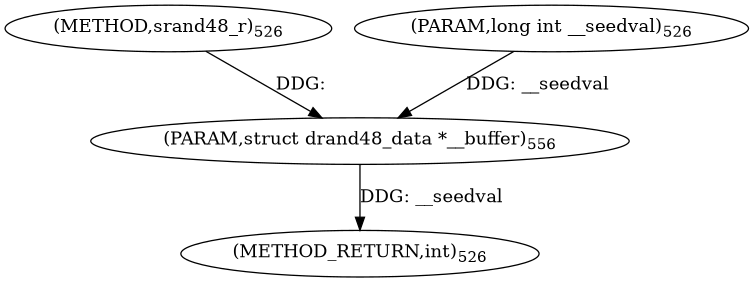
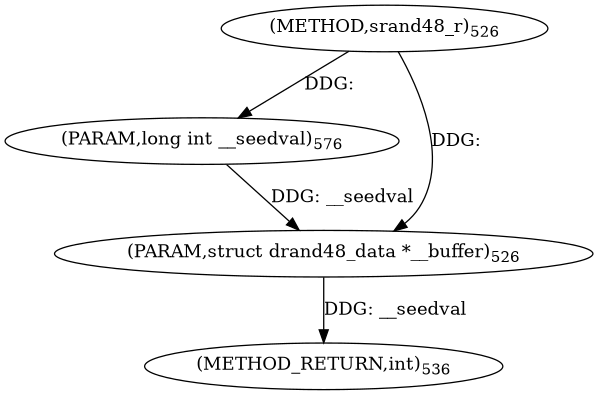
(678, 27) -> (328, 139)
none -> (299, 81)
(542, 139) -> (506, 252)
(473, 252) -> (436, 364)
